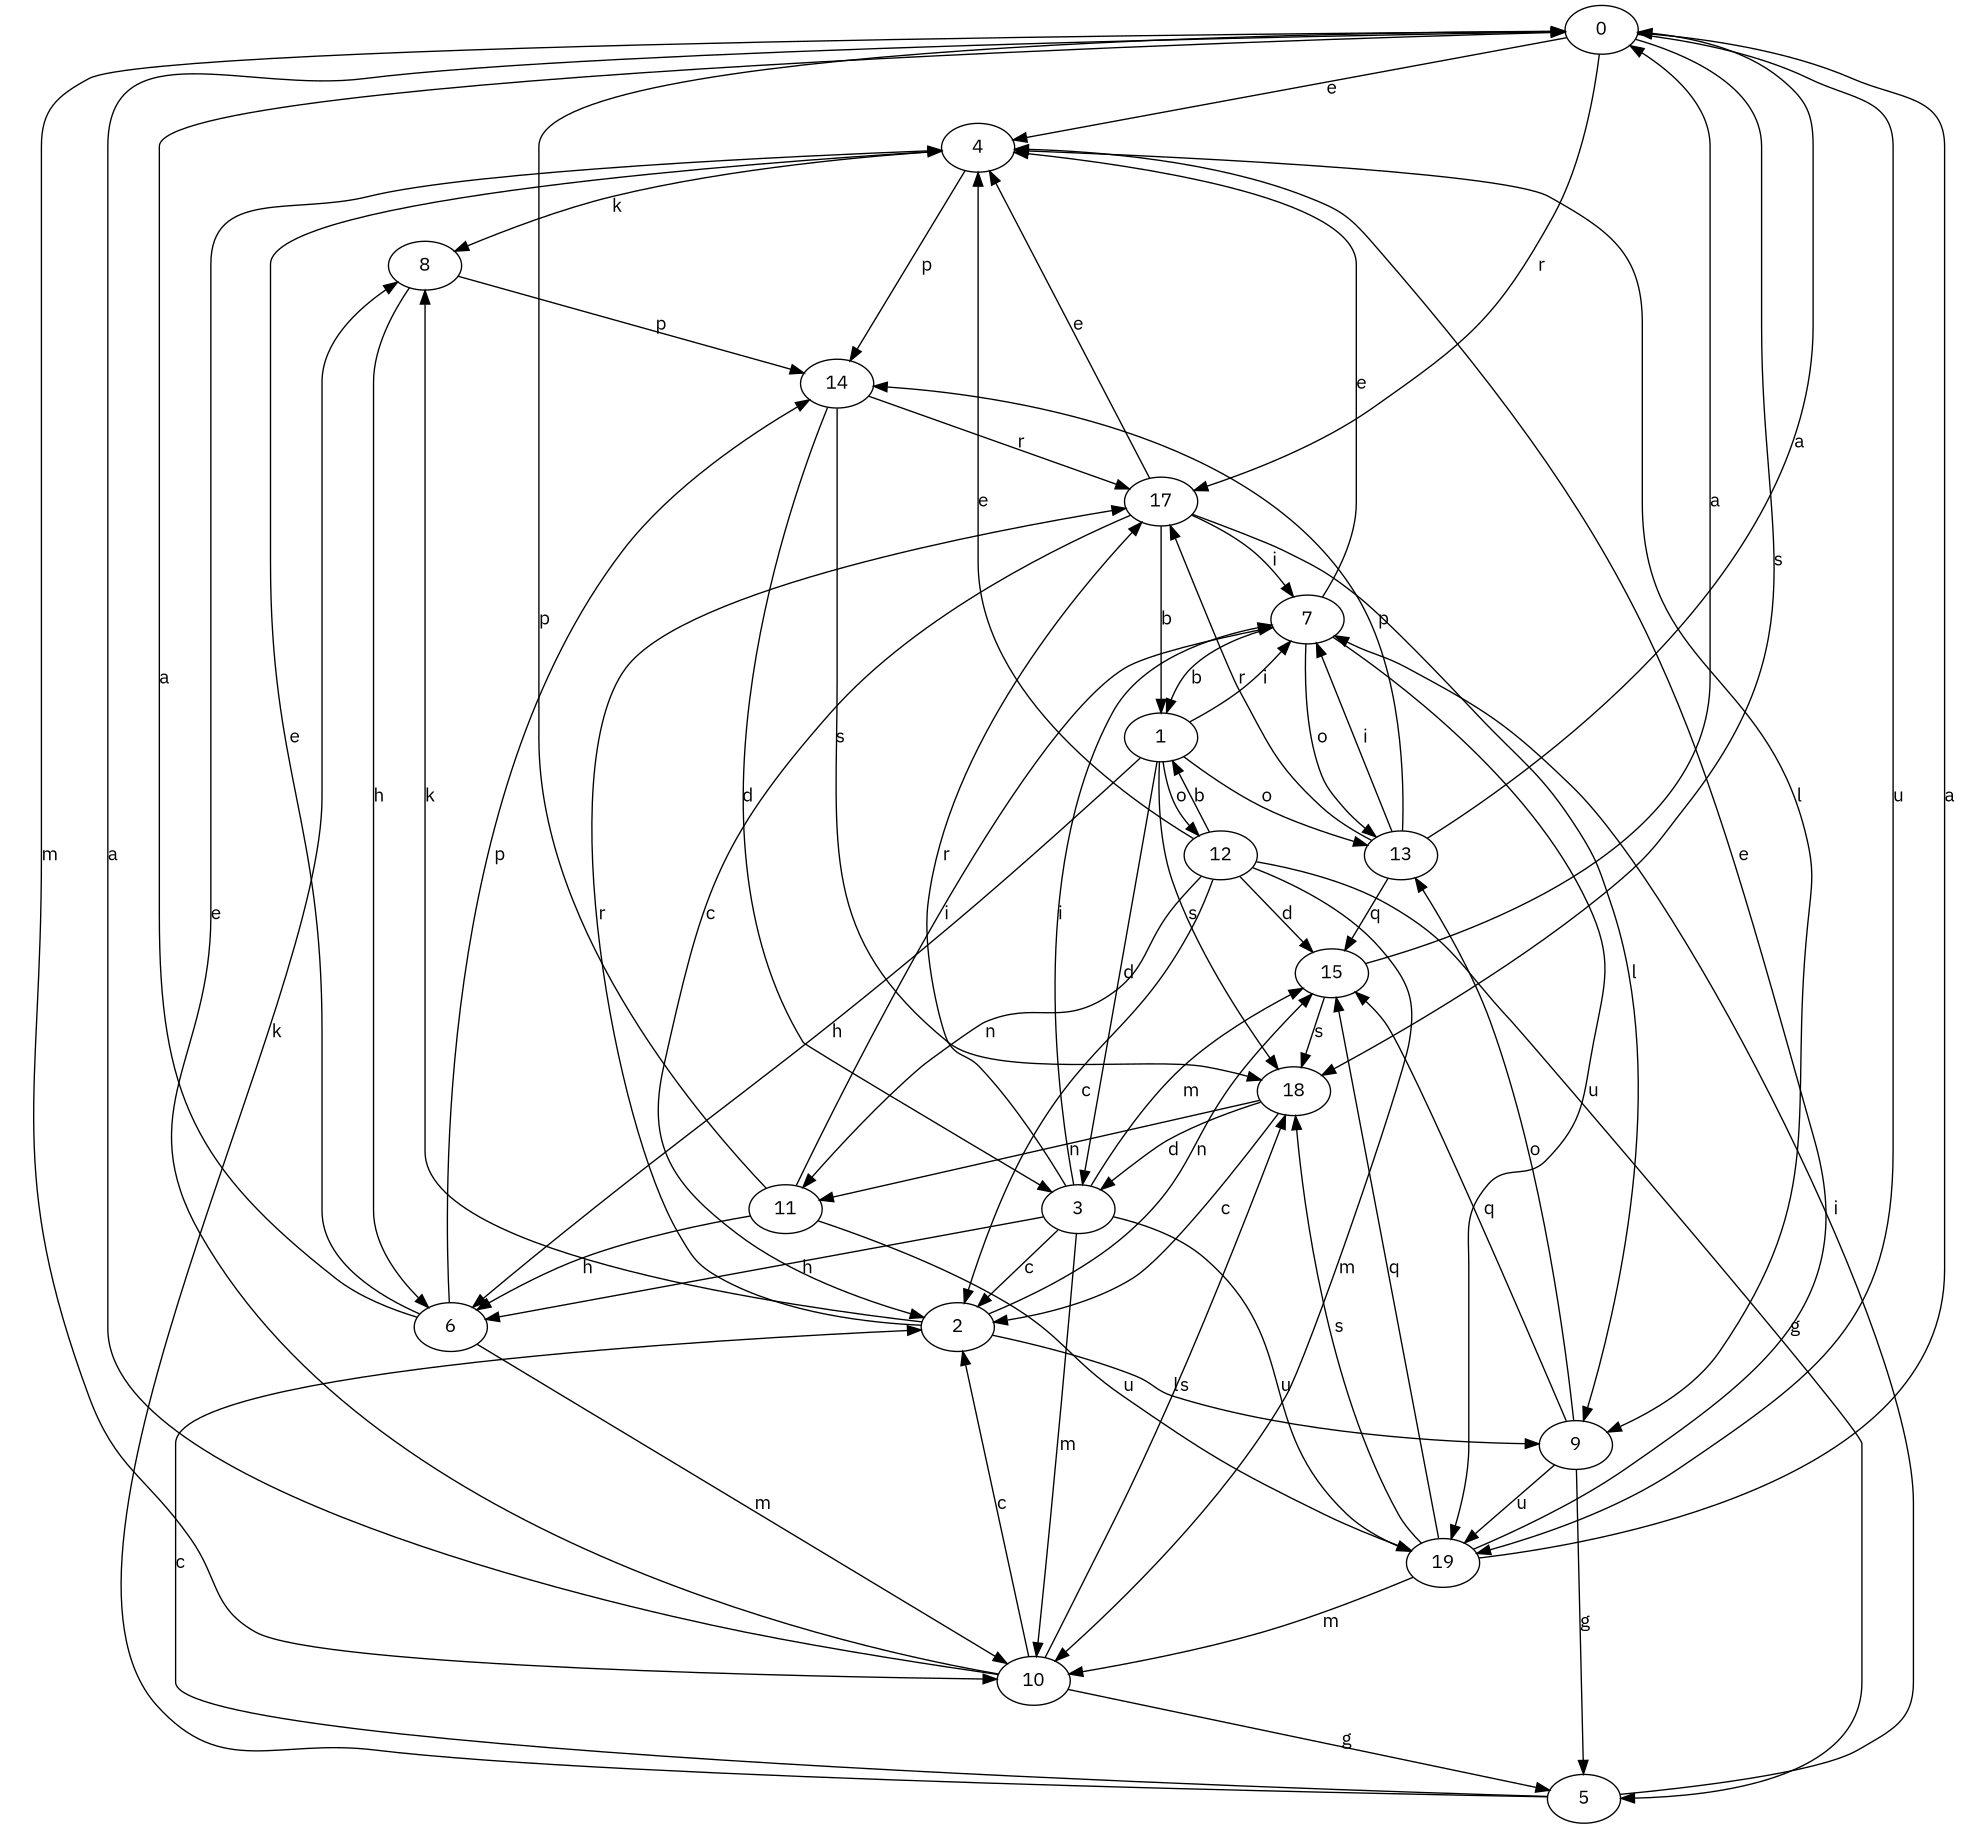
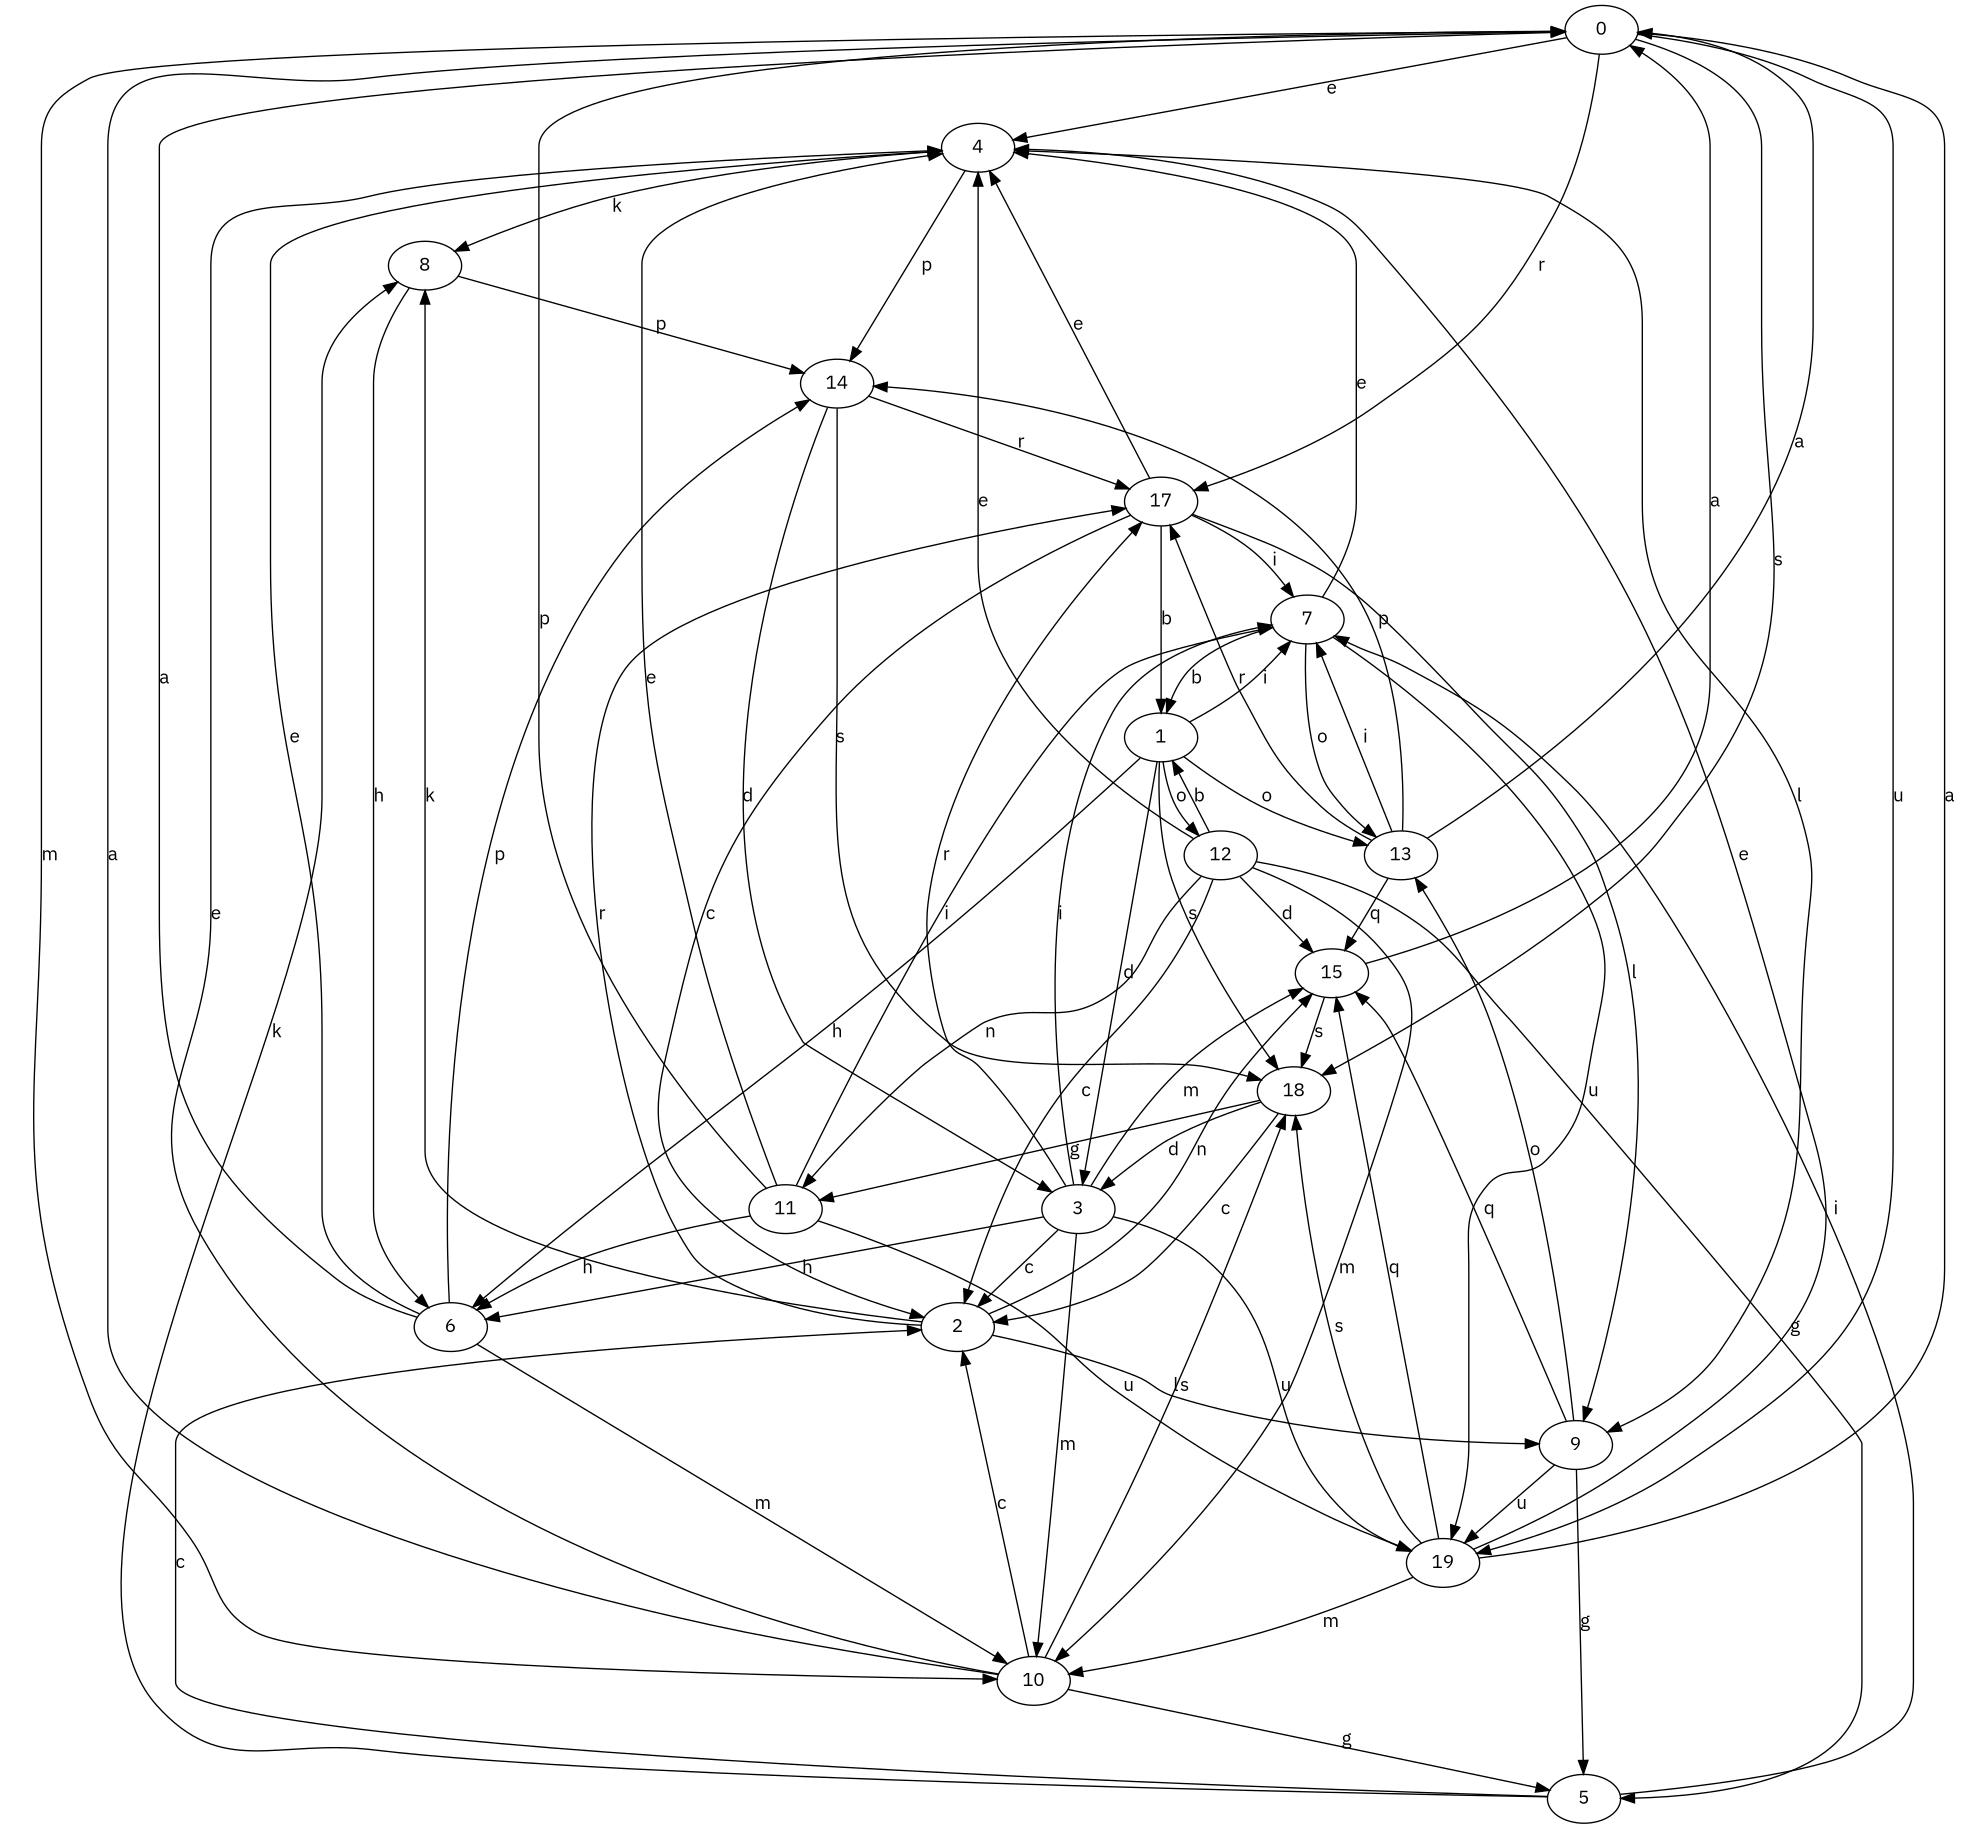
none -> (642, 575)
(1075, 1150) -> (1075, 1150)
